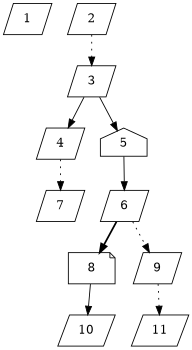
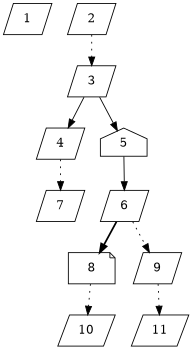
(89, 295) -> (89, 295)
